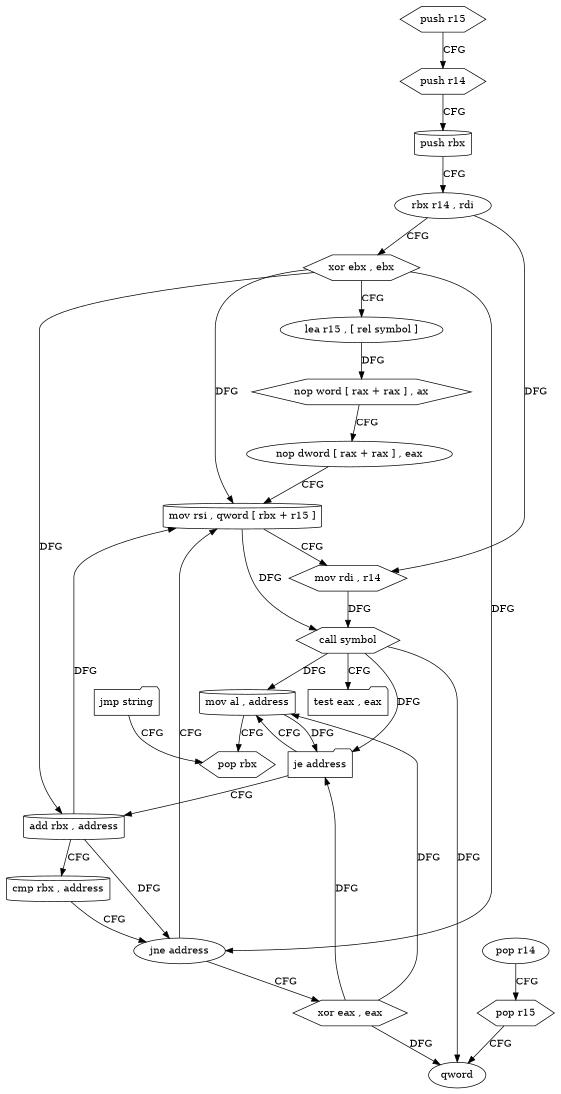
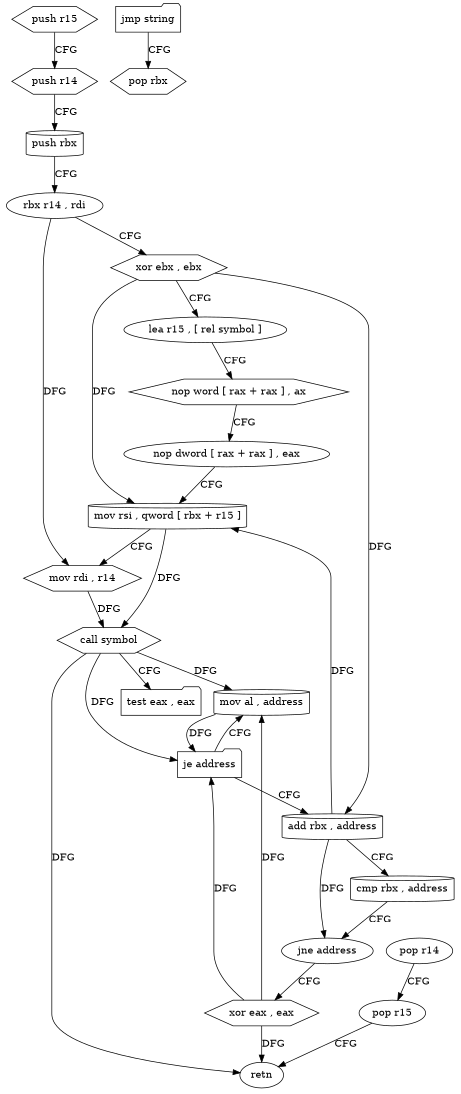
(373, 361) -> (235, 361)
(492, 694) -> none
(180, 729) -> none
(241, 730) -> none
(516, 1013) -> (392, 1013)
(457, 1075) -> (262, 1075)
